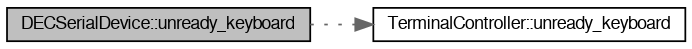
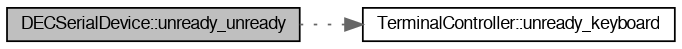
(159, 25) -> (153, 25)
